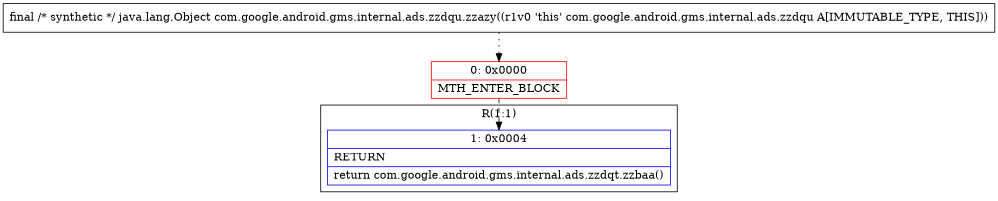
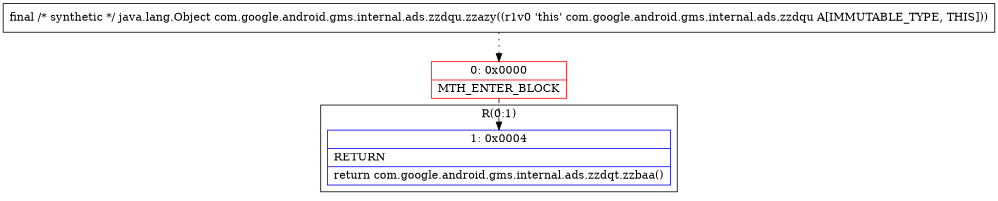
(499, 114) -> (499, 114)
